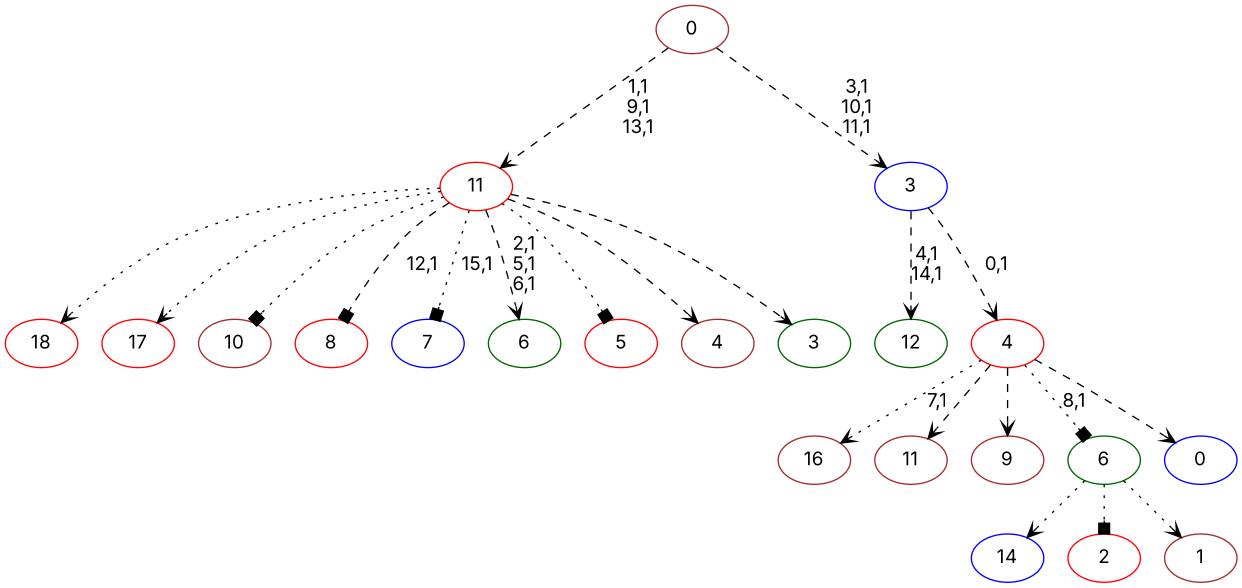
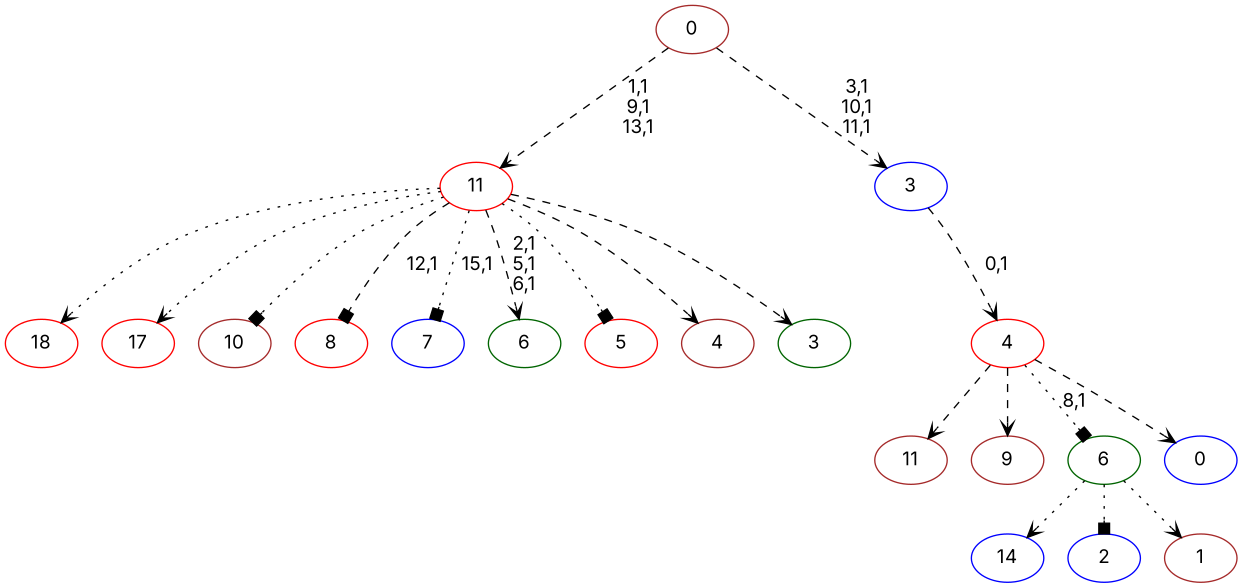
(911, 343) -> none
(814, 460) -> none
(1104, 558) -> (1104, 558)
